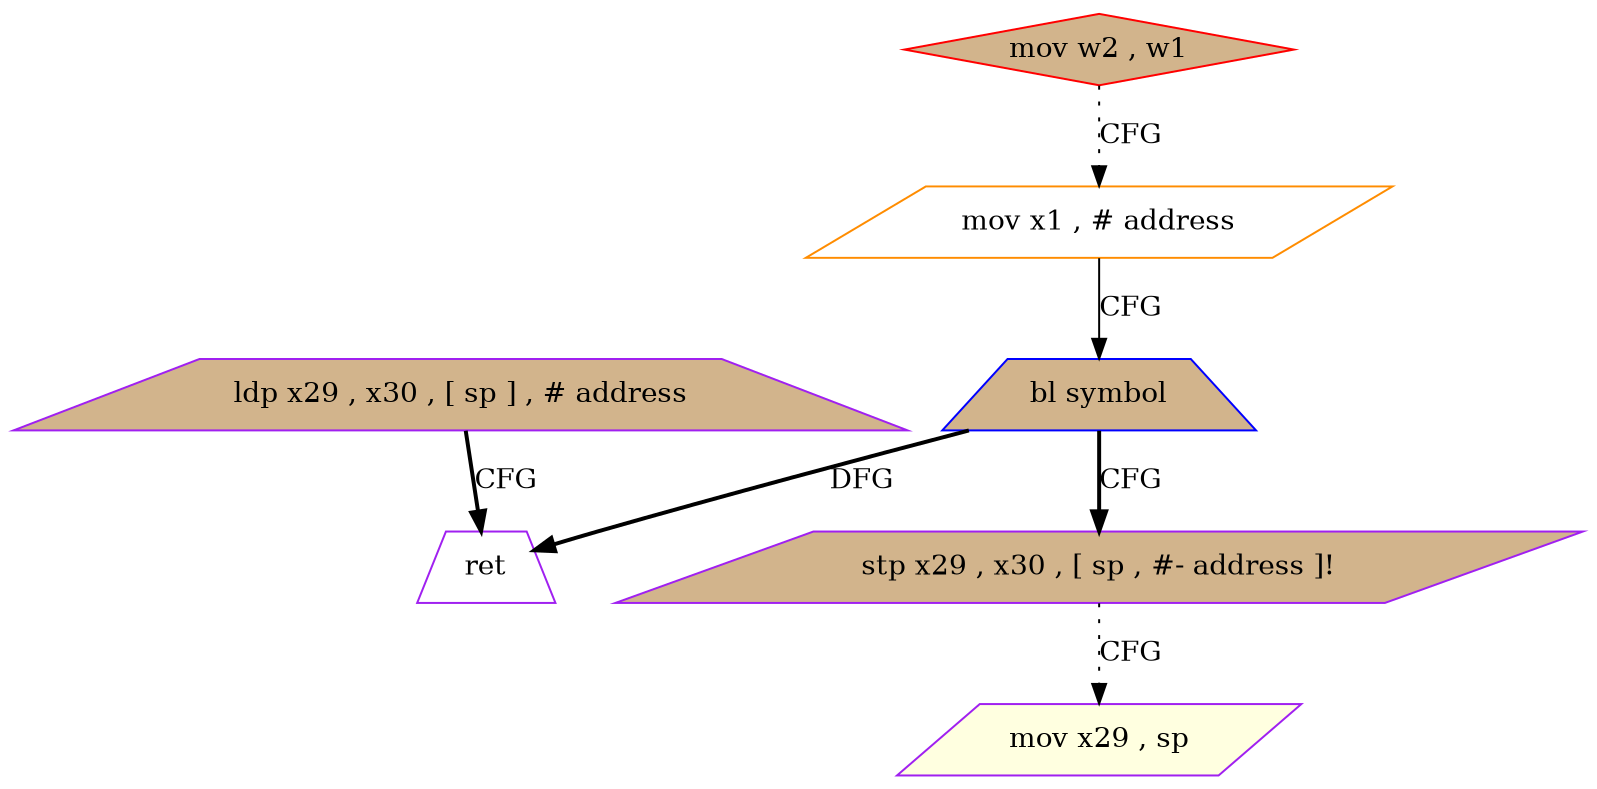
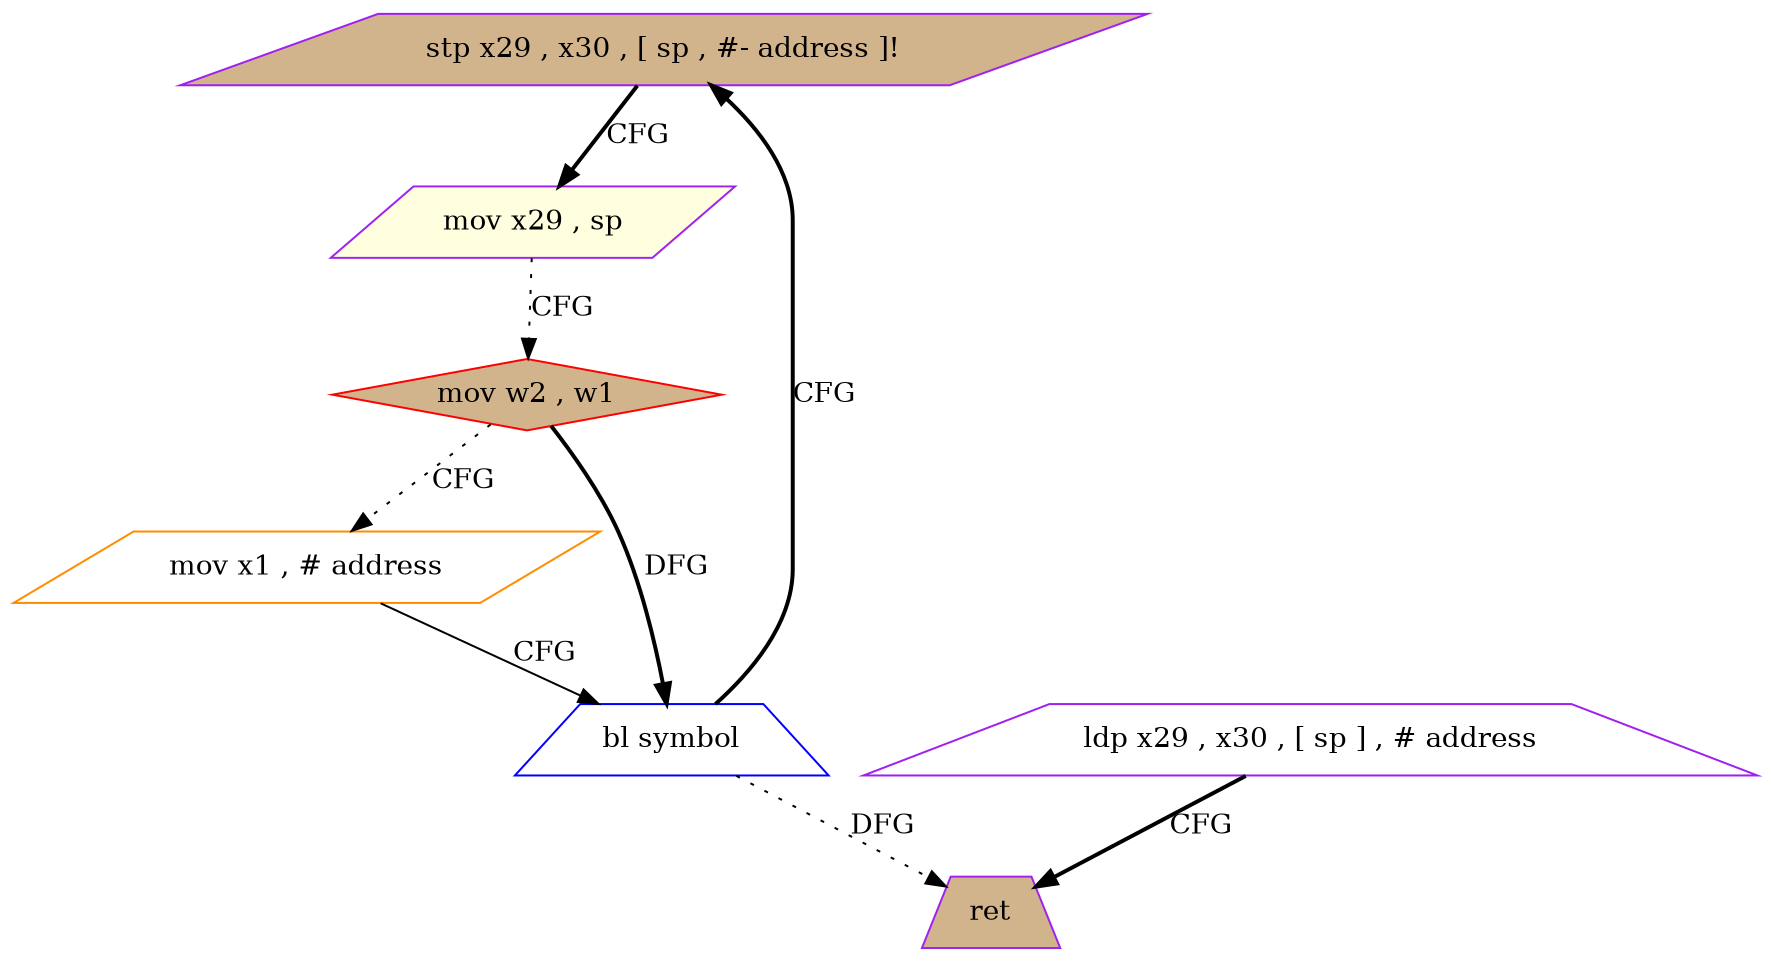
none -> (530, 298)
(461, 395) -> (1310, 740)
(1099, 395) -> (672, 740)
(761, 486) -> (832, 827)
none -> (625, 547)
(486, 567) -> (991, 912)
(1099, 644) -> (605, 128)
